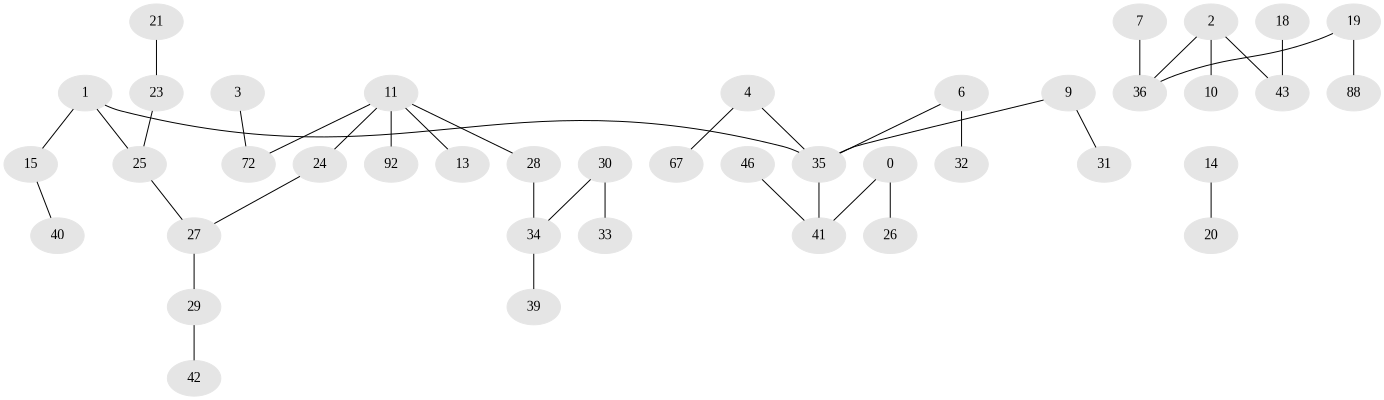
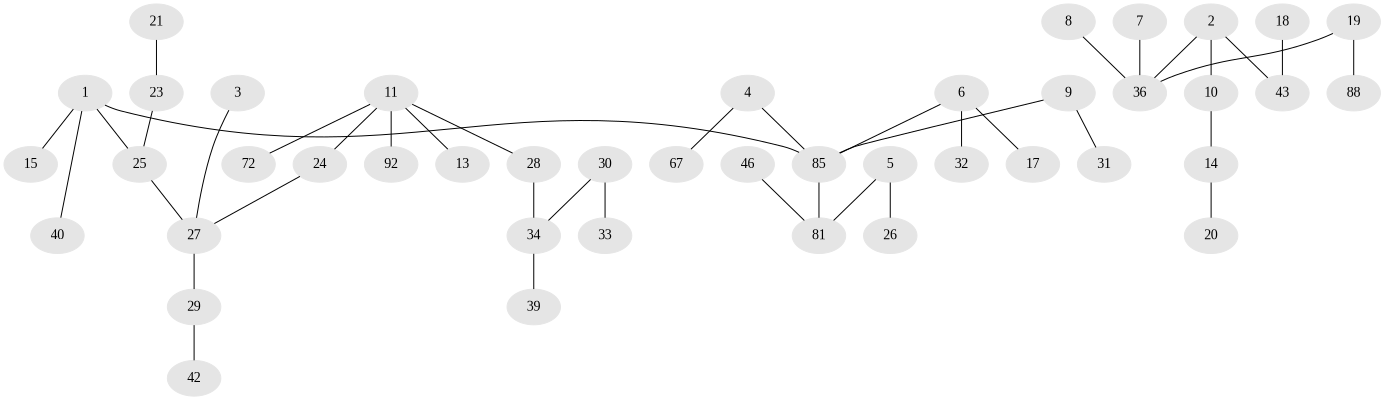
none -> (1069, 22)
(243, 126) -> (208, 163)
none -> (1211, 129)
(819, 164) -> (819, 164)
(890, 164) -> (890, 164)
none -> (1033, 164)
(44, 200) -> (71, 164)
(819, 236) -> (819, 236)
